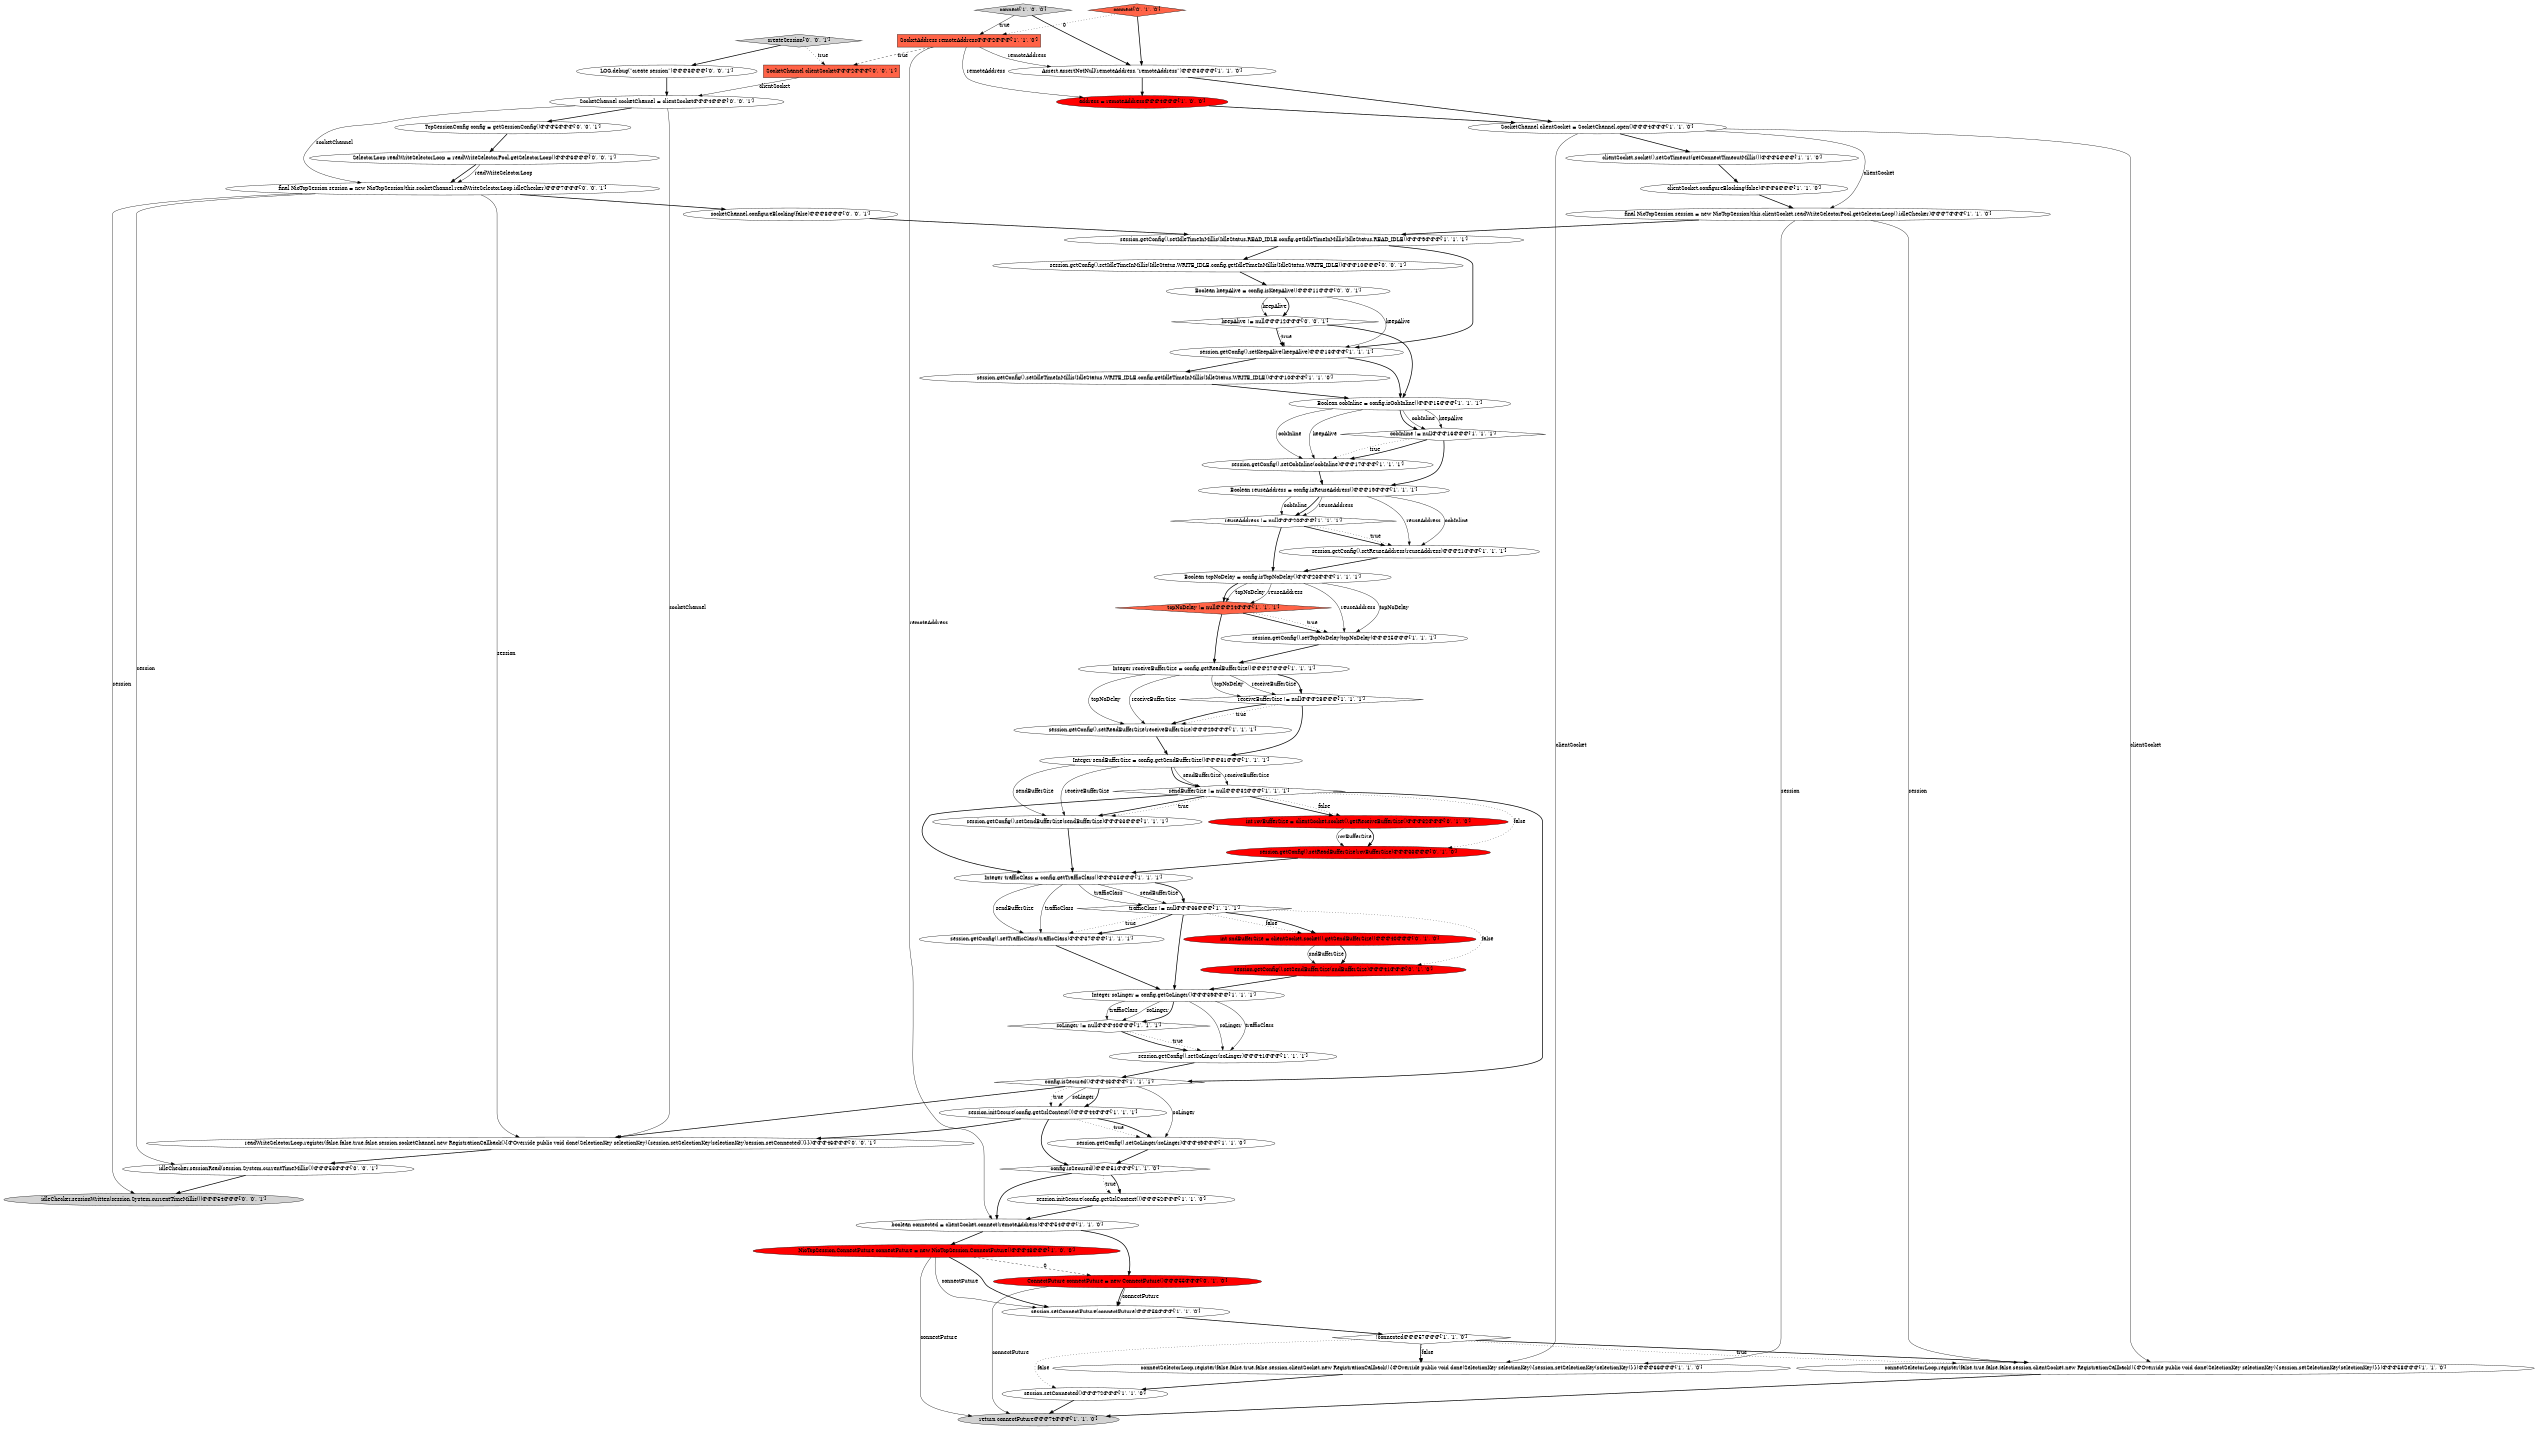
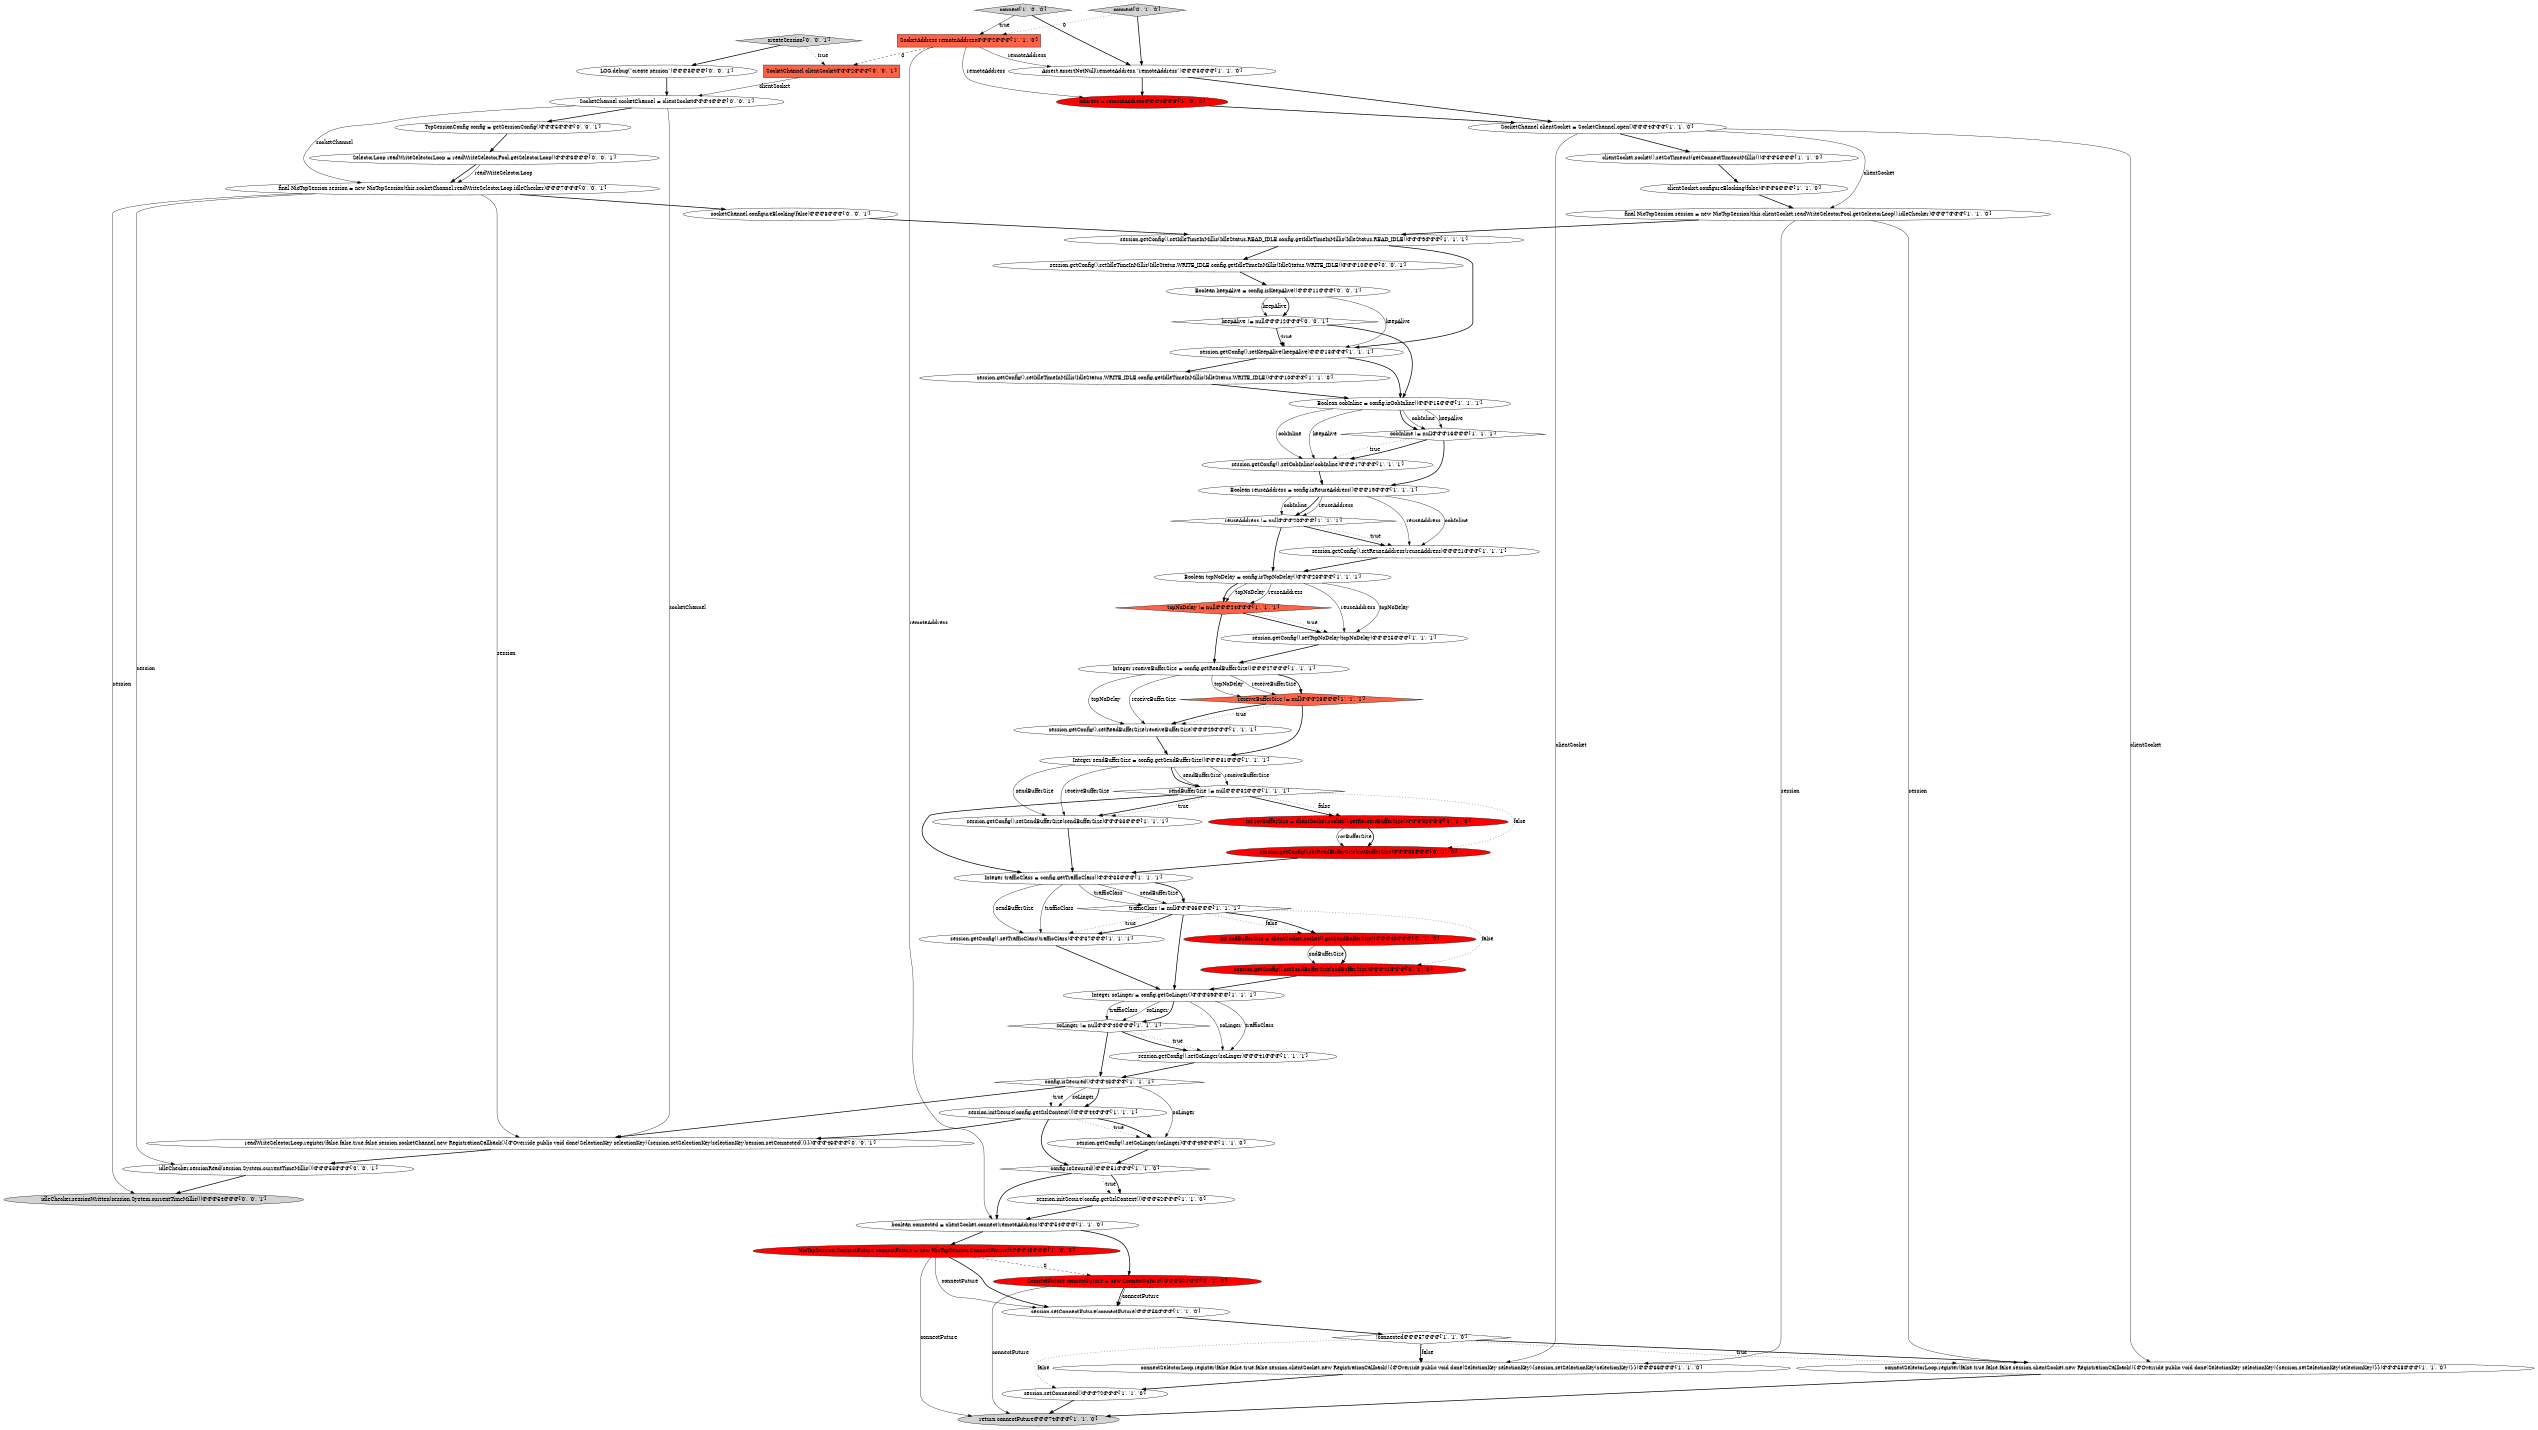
(1137, 10) -> (1137, 10)
(903, 56) -> (903, 56)
(1301, 700) -> (1301, 700)
(1542, 1008) -> (1104, 1052)
